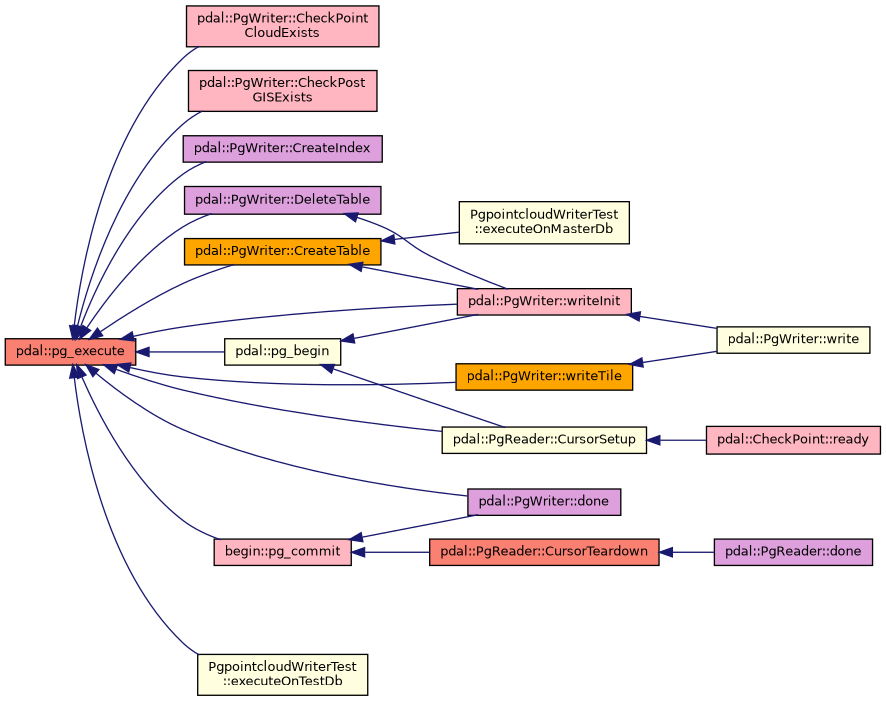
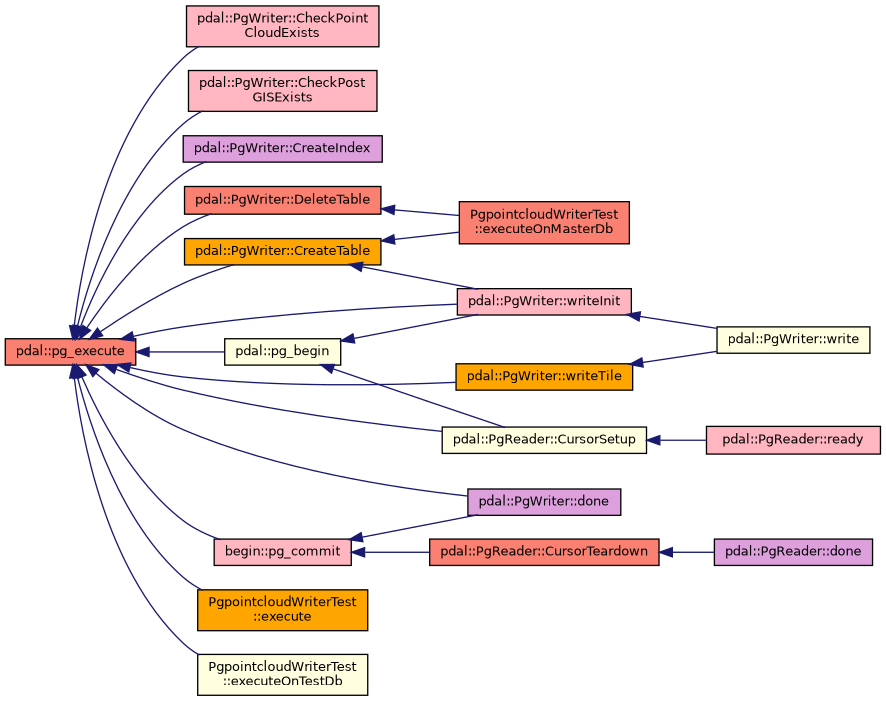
(283, 200) -> (283, 200)
(544, 223) -> (544, 223)
(431, 256) -> (427, 213)
(793, 440) -> (793, 440)
none -> (283, 610)
